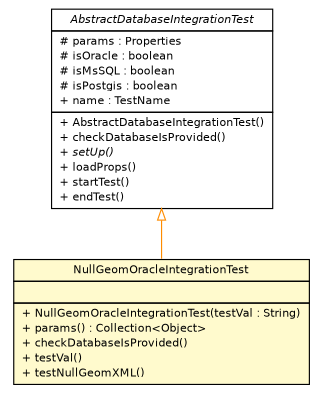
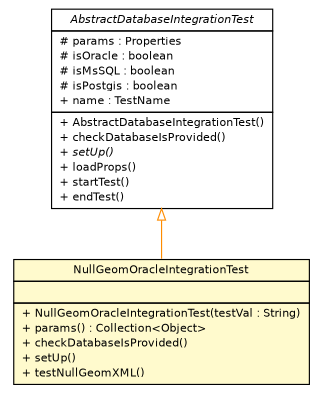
(52, 358) -> (49, 358)
